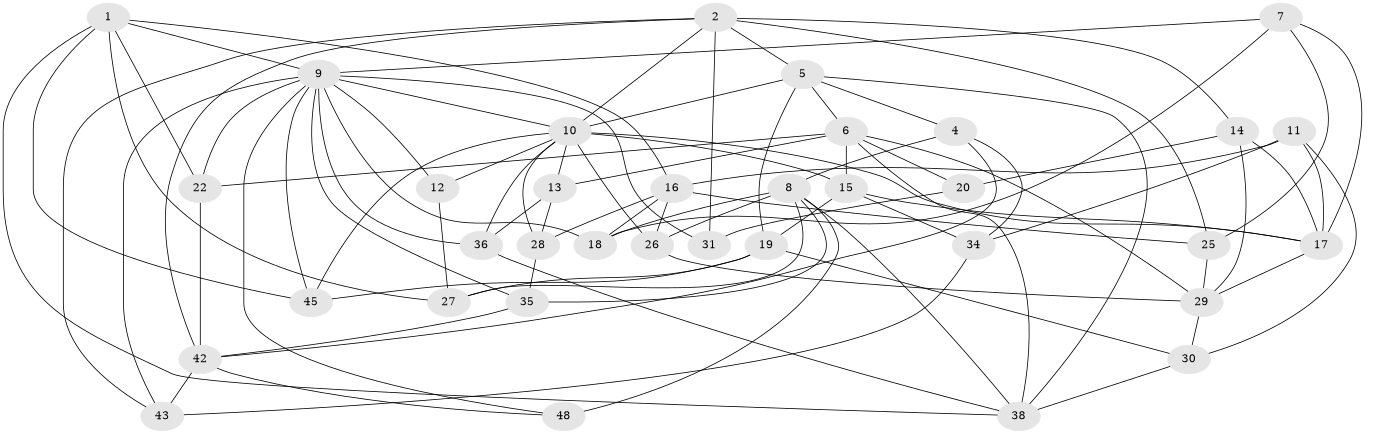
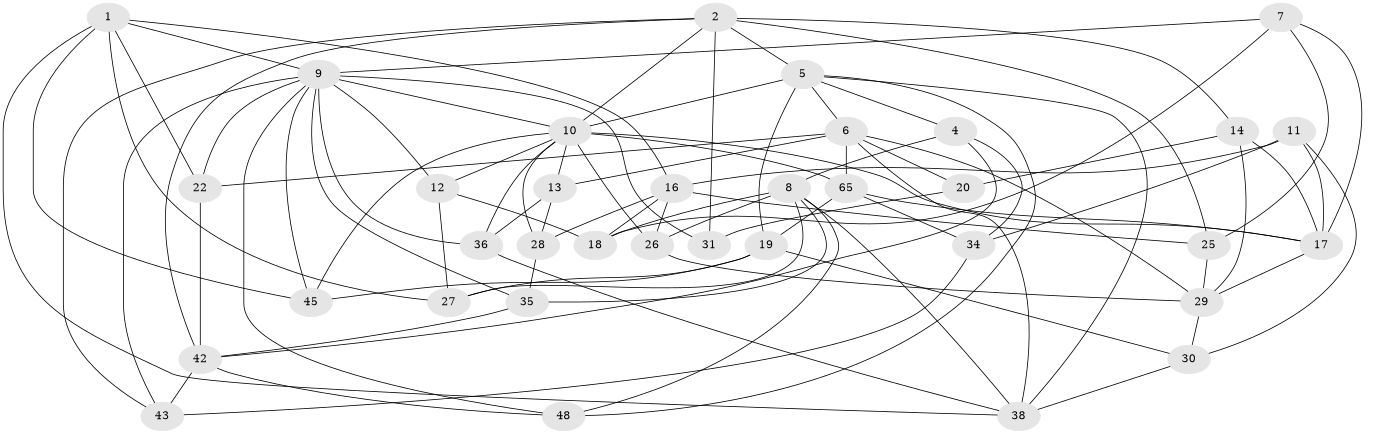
(846, 188) -> (846, 188)
(423, 210) -> (515, 213)
none -> (960, 303)
